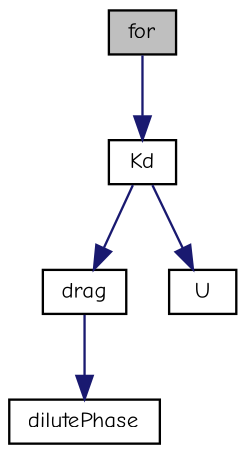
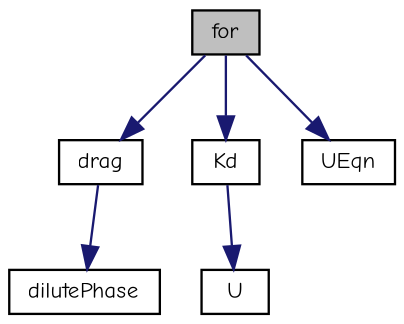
none -> (349, 162)
(118, 216) -> (172, 89)
